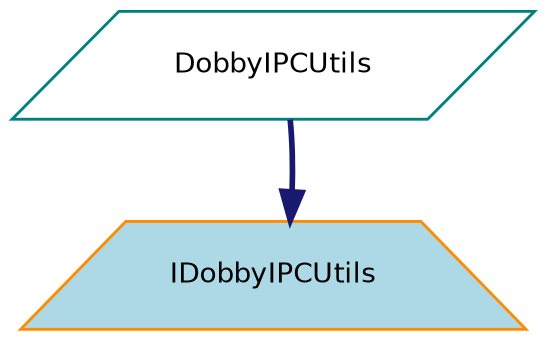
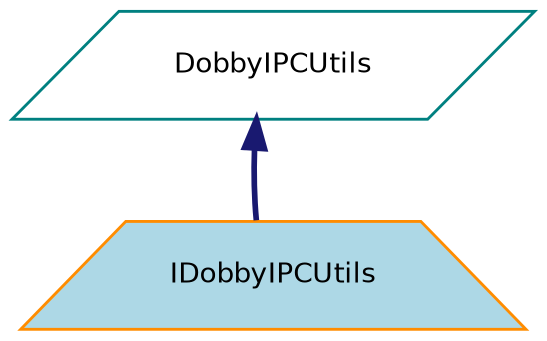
(292, 156) -> (254, 185)
